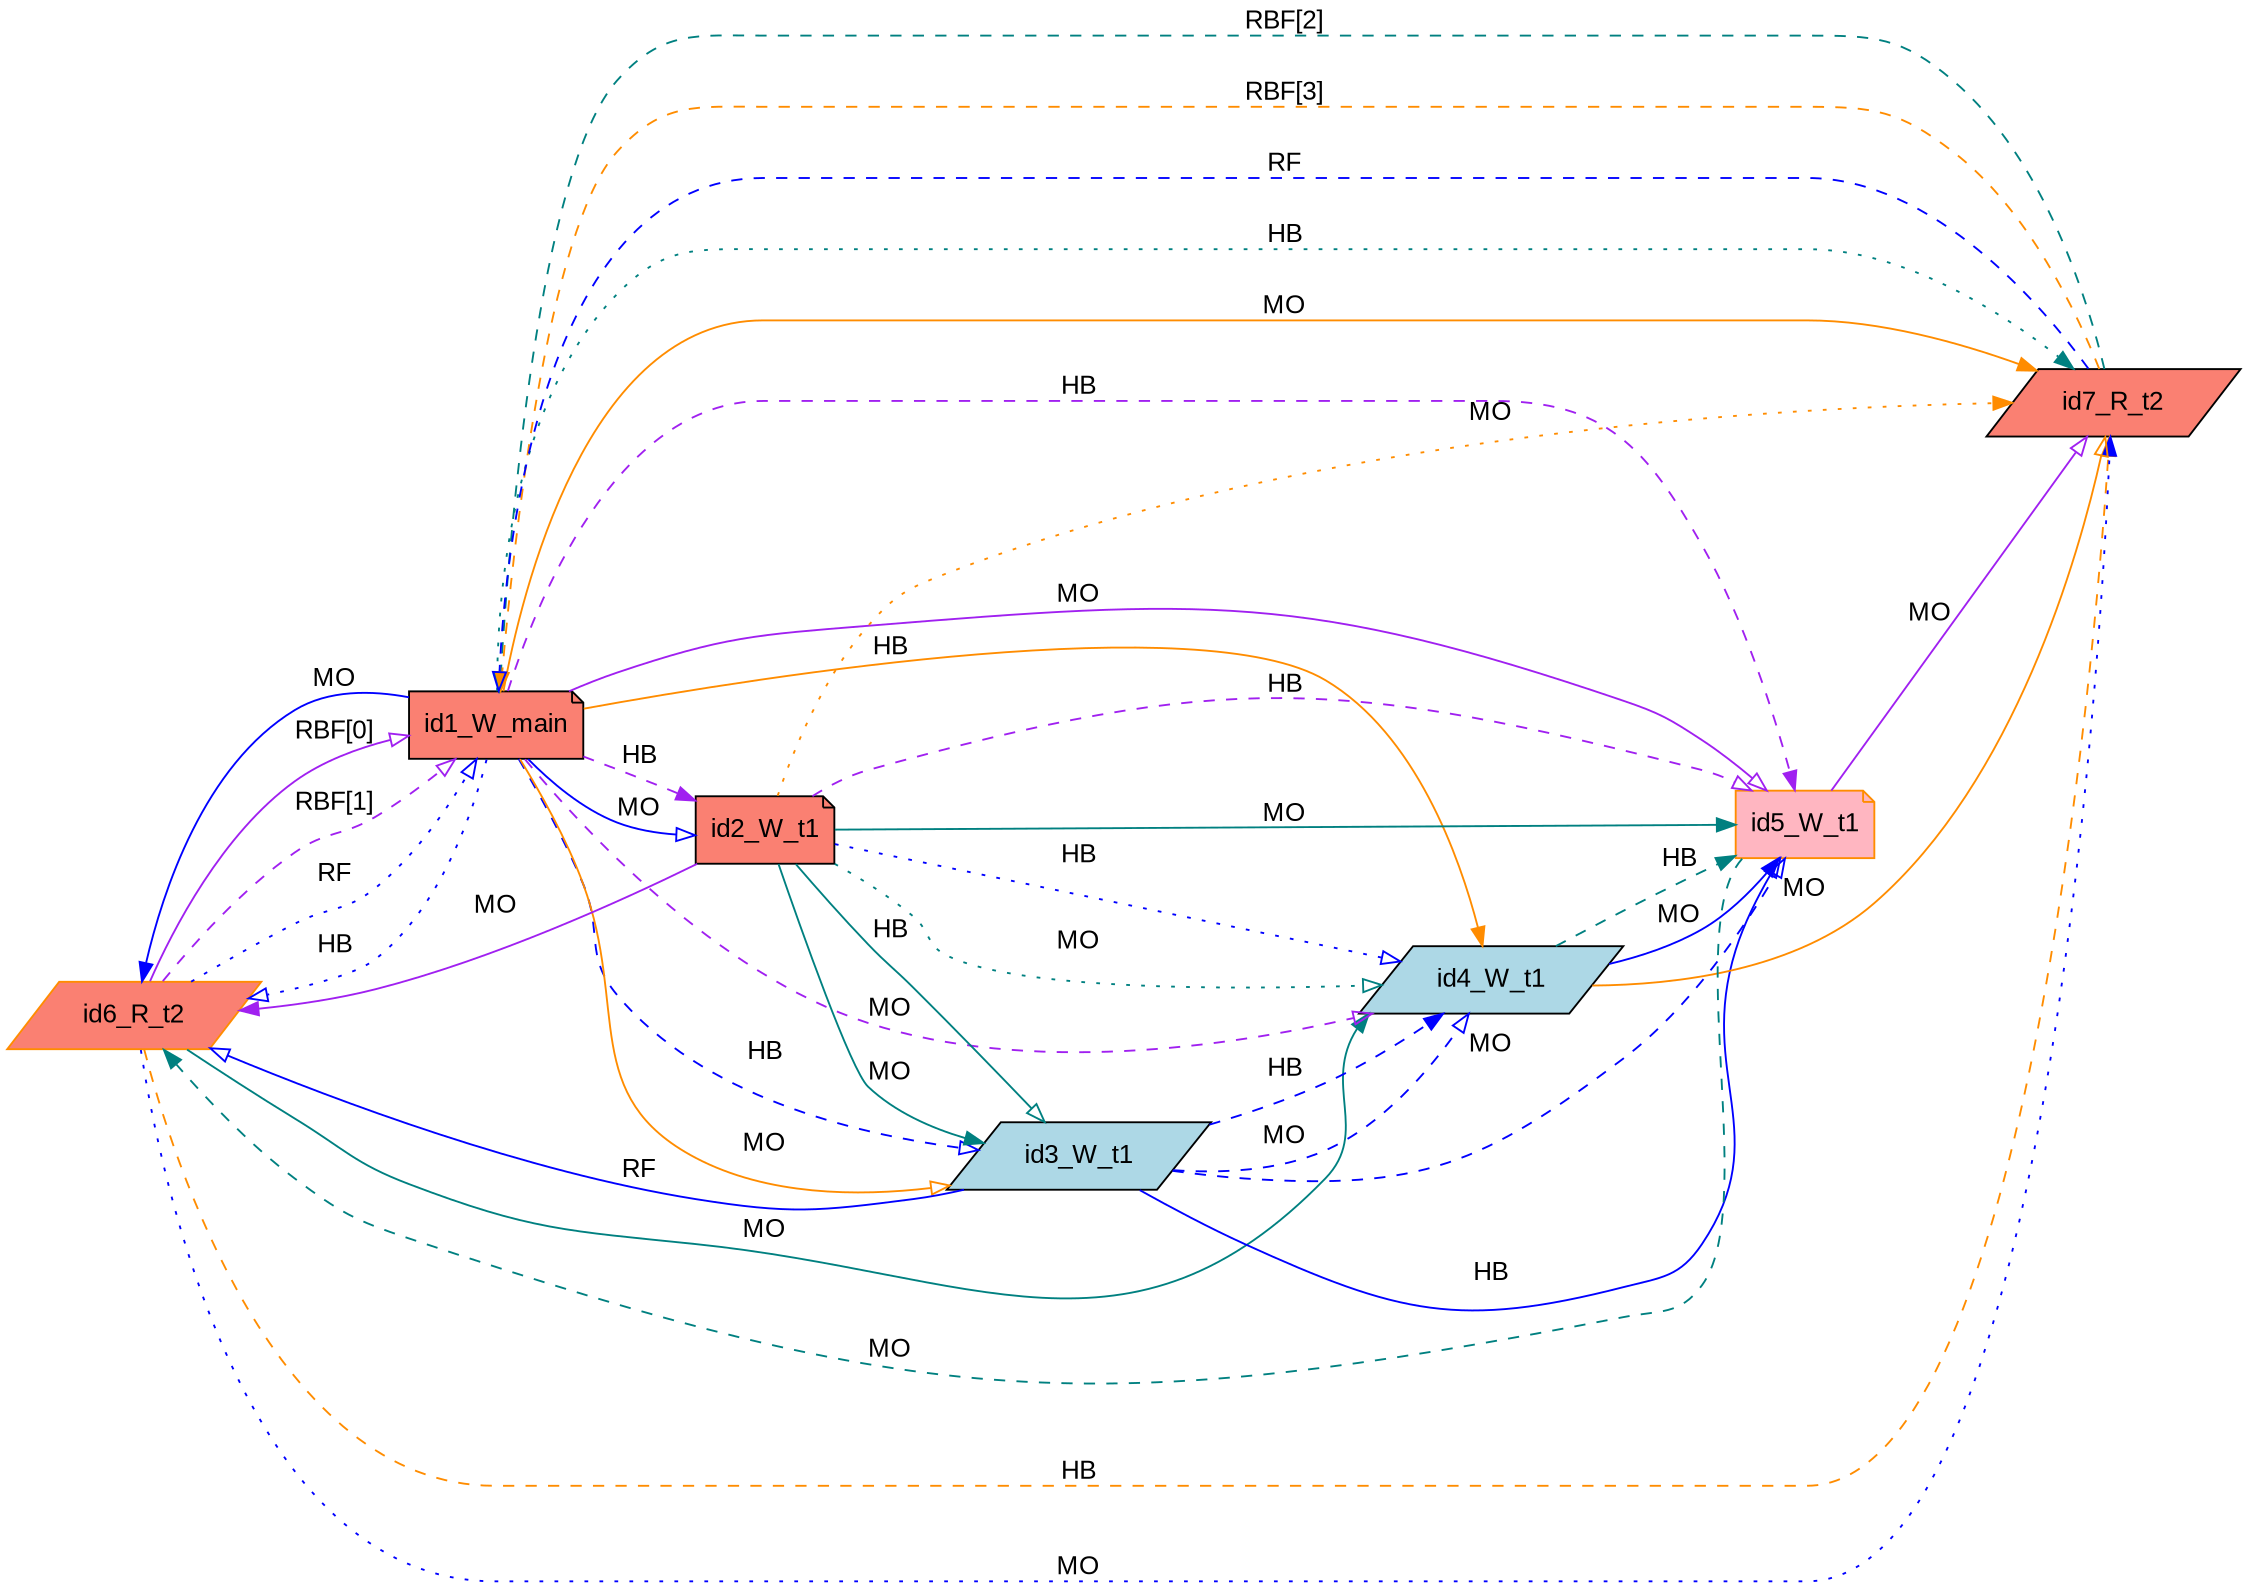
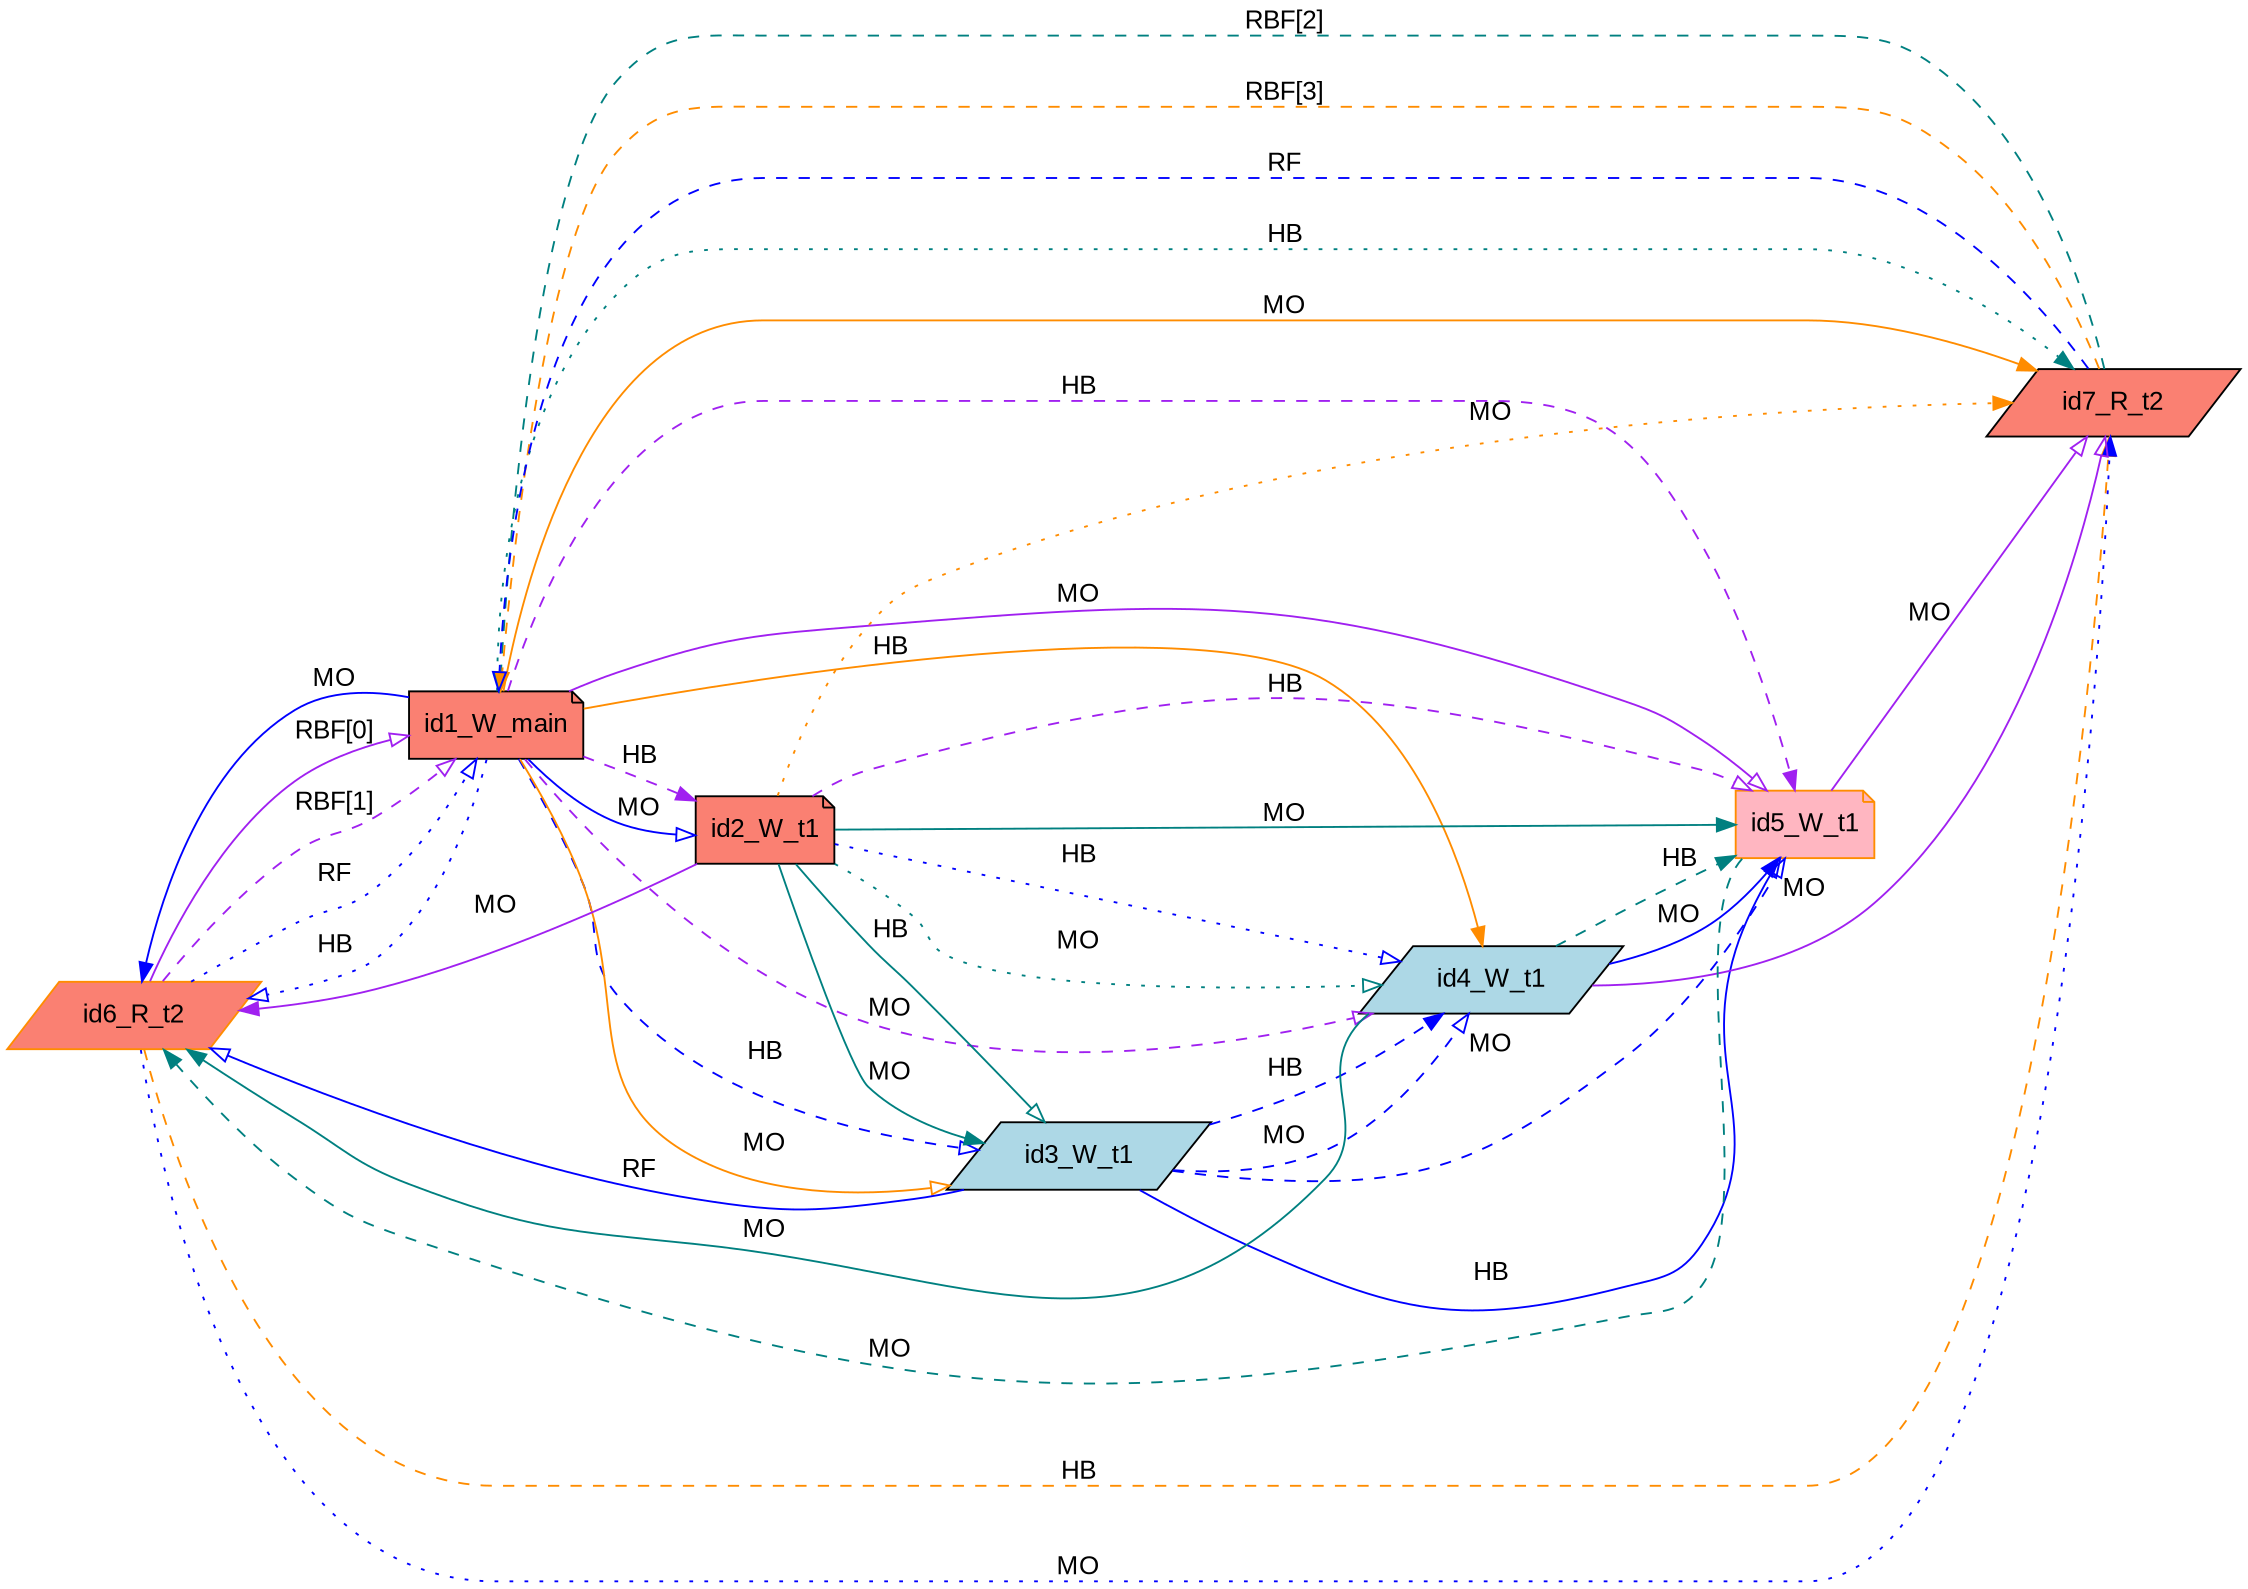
(1944, 825) -> (1944, 825)
(830, 1264) -> (850, 1268)
